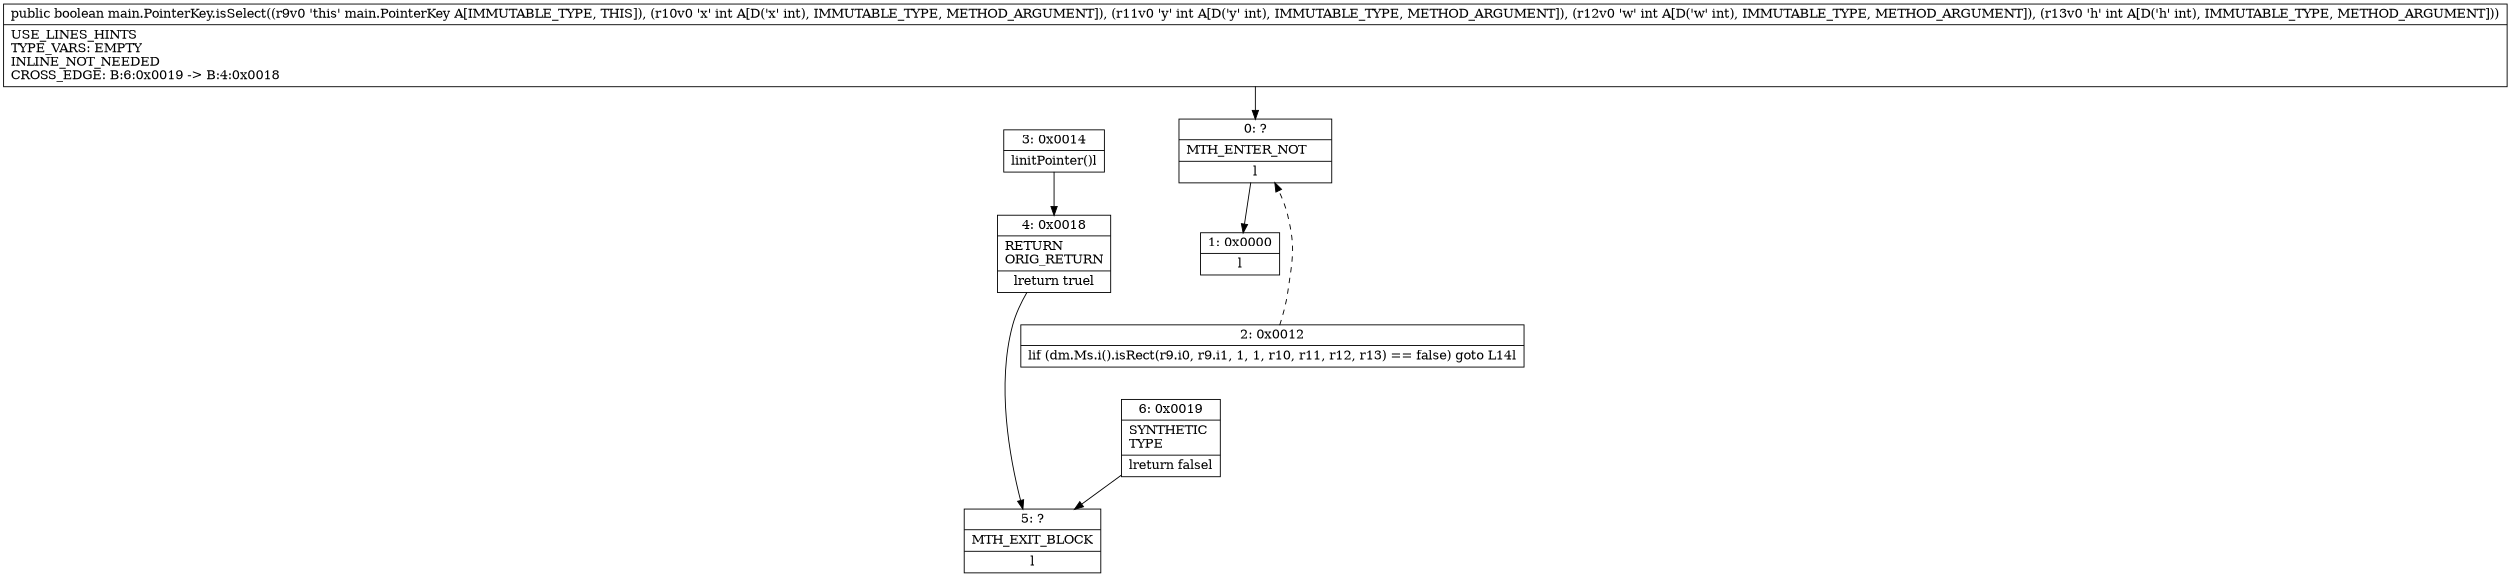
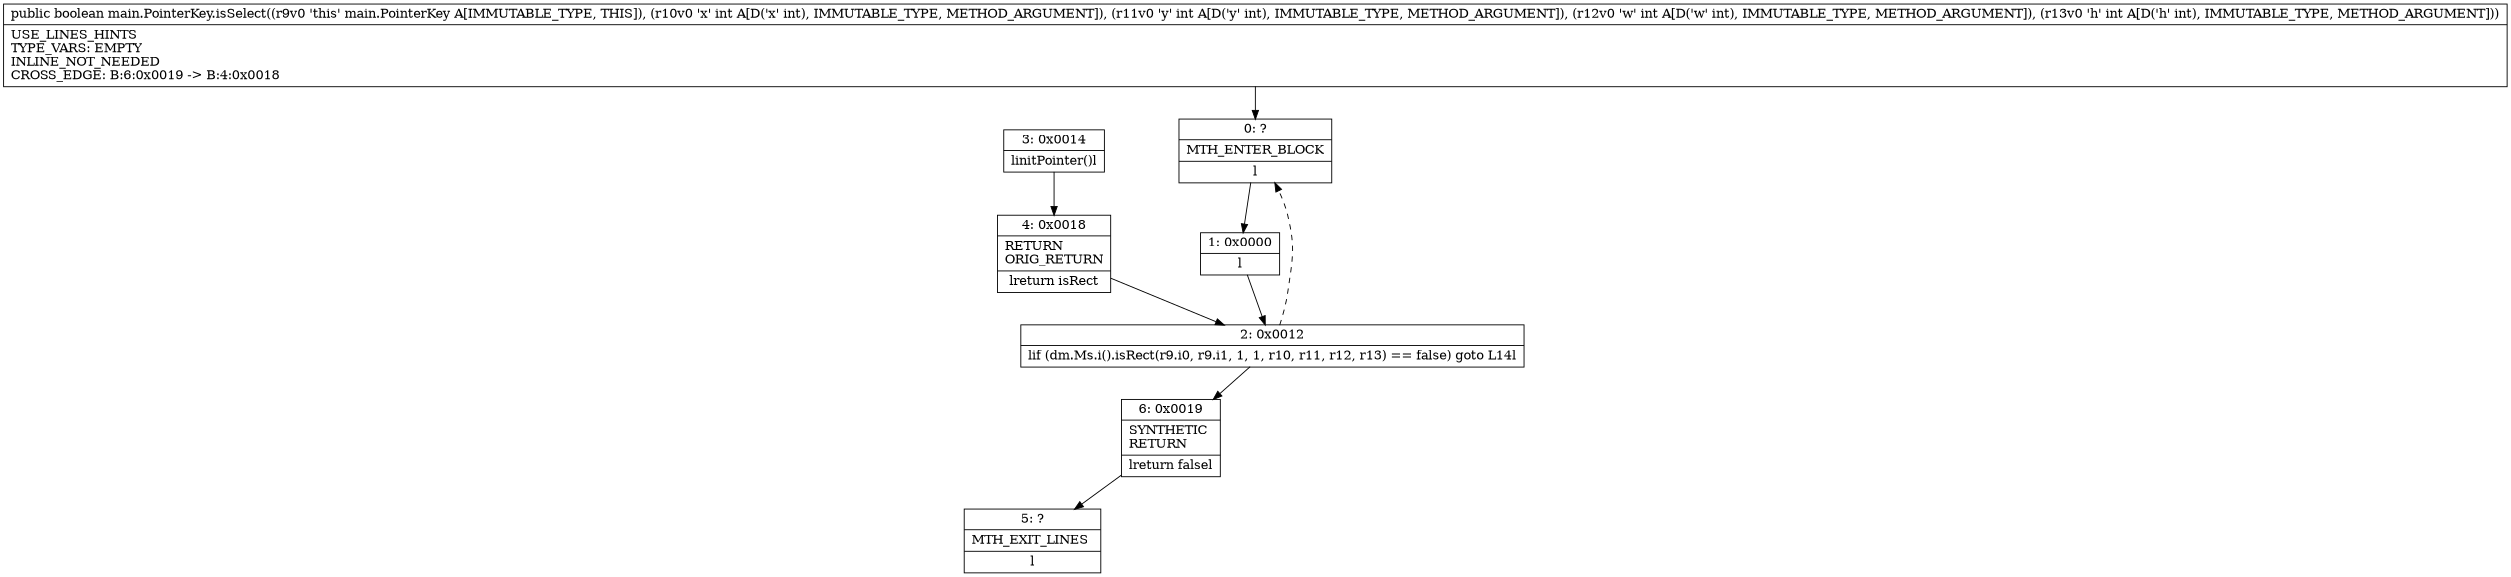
(1246, 150) -> (1255, 150)
(1054, 281) -> (1054, 281)
none -> (1255, 296)
none -> (1235, 380)
(1005, 395) -> (1163, 300)
(1146, 444) -> (1158, 444)
(1033, 540) -> (1030, 540)
